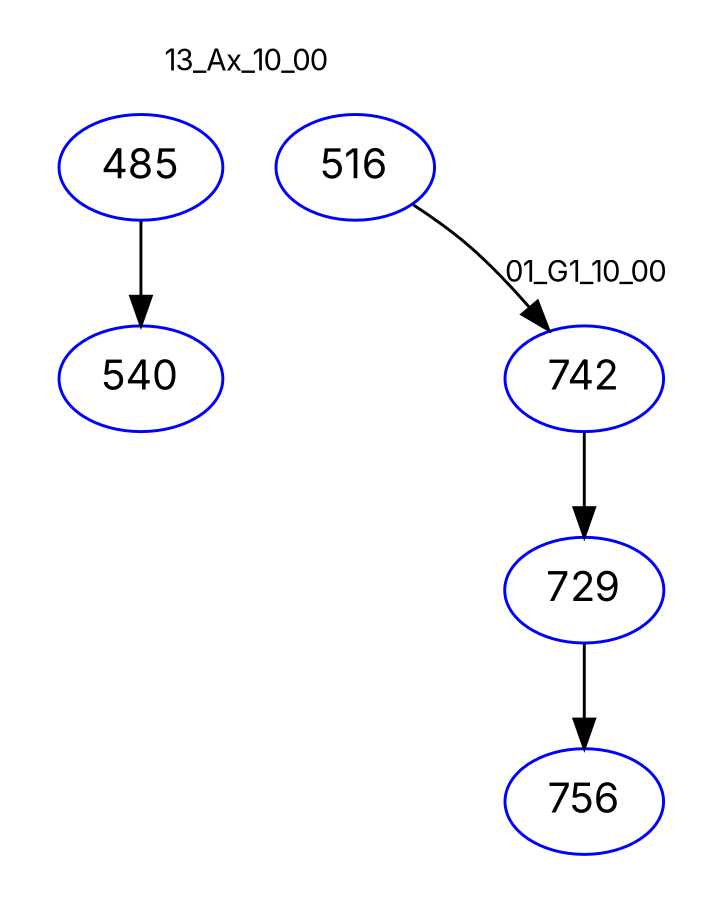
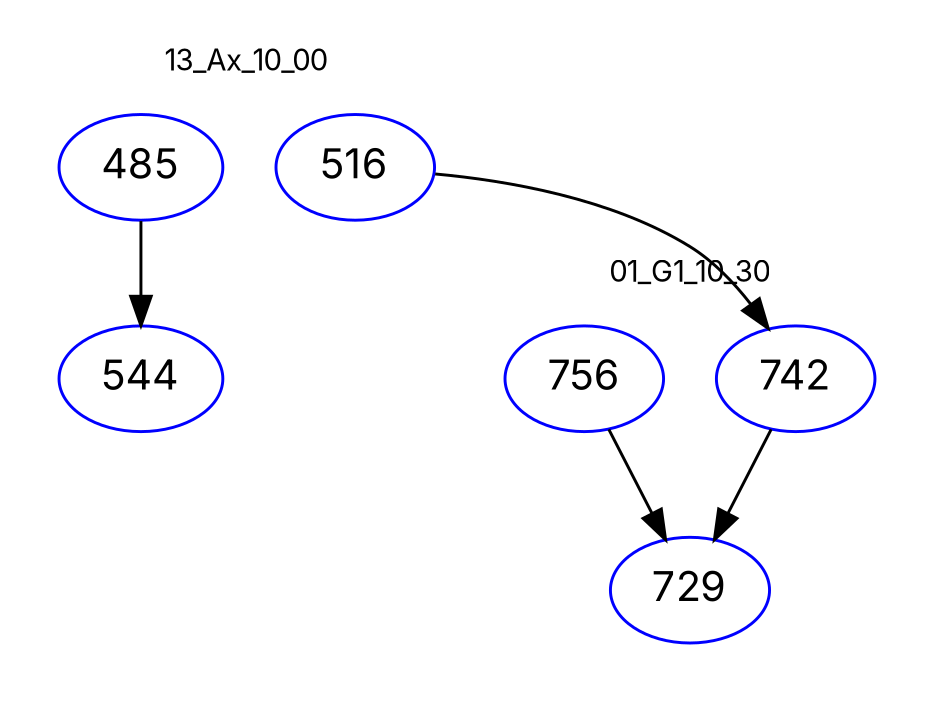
(586, 275) -> (690, 275)
(141, 379) -> (141, 379)
(584, 681) -> (630, 471)
